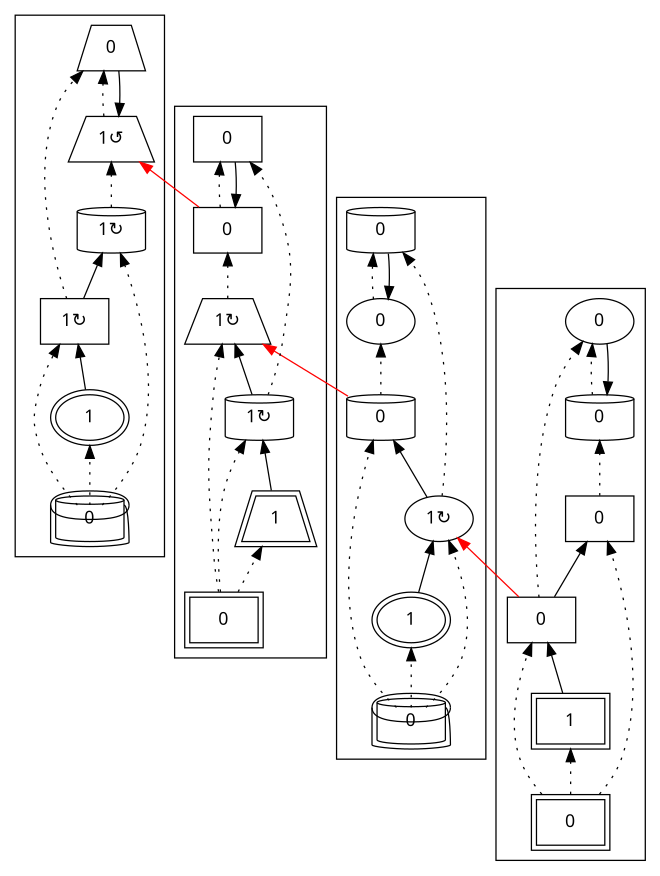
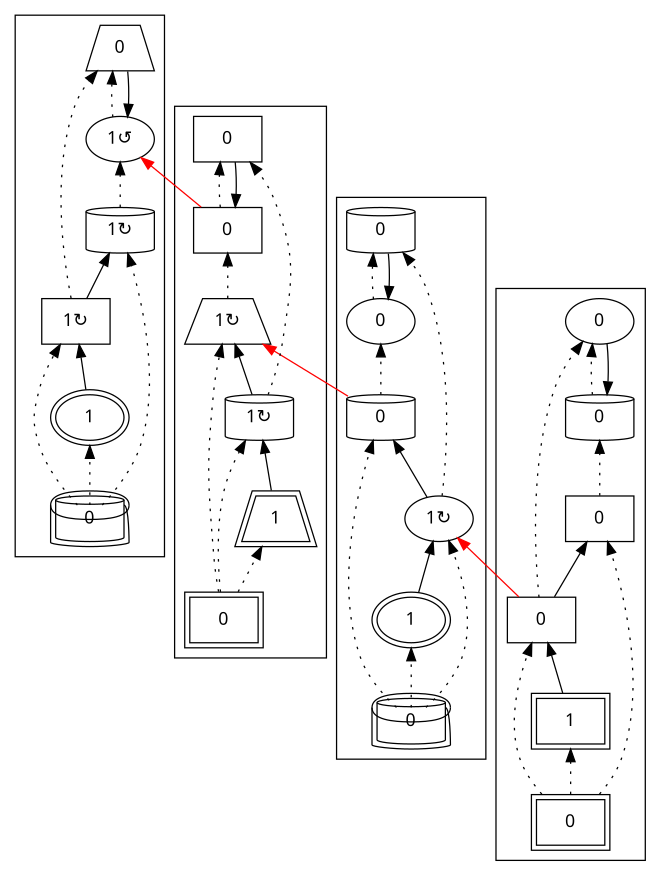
(111, 139) -> (120, 139)
